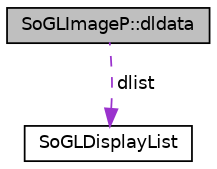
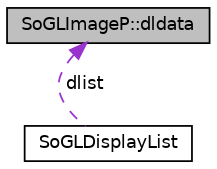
(112, 75) -> (60, 93)
